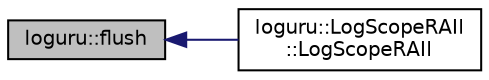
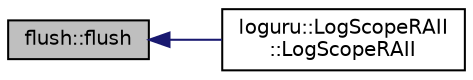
(87, 40) -> (78, 40)
